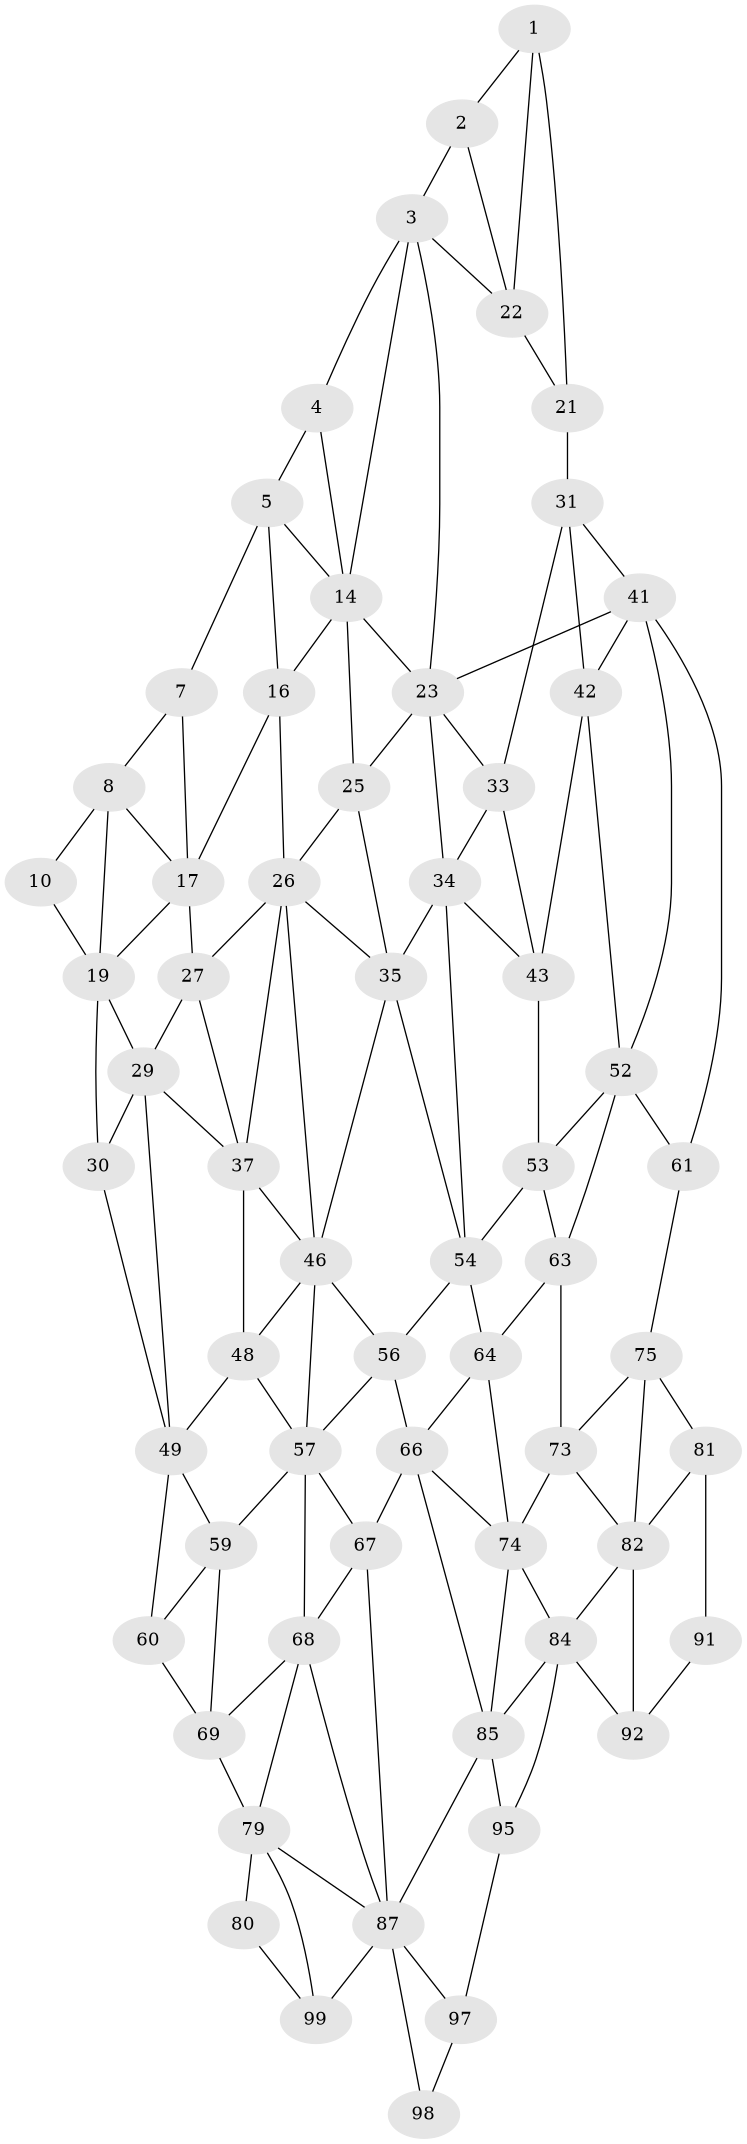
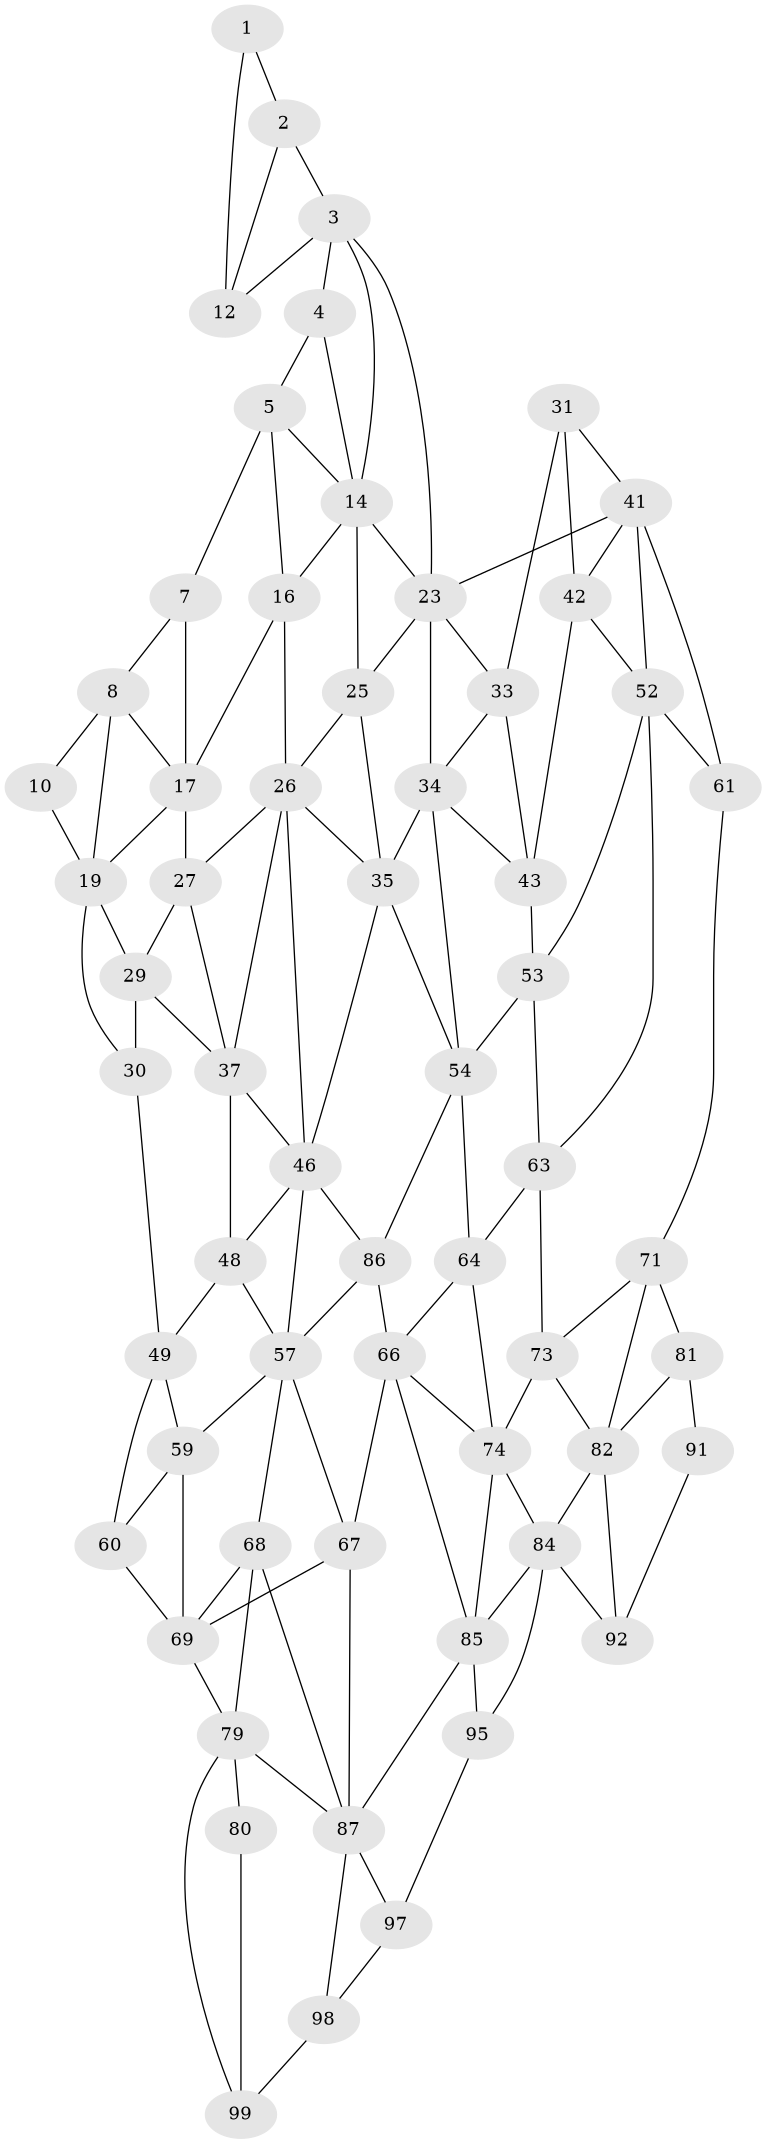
(512, 313) -> (225, 313)
(567, 408) -> none
(157, 1261) -> none
(390, 1356) -> (375, 1261)
(646, 1356) -> (652, 1261)
(335, 1593) -> (261, 1596)
(352, 1972) -> (282, 2067)
